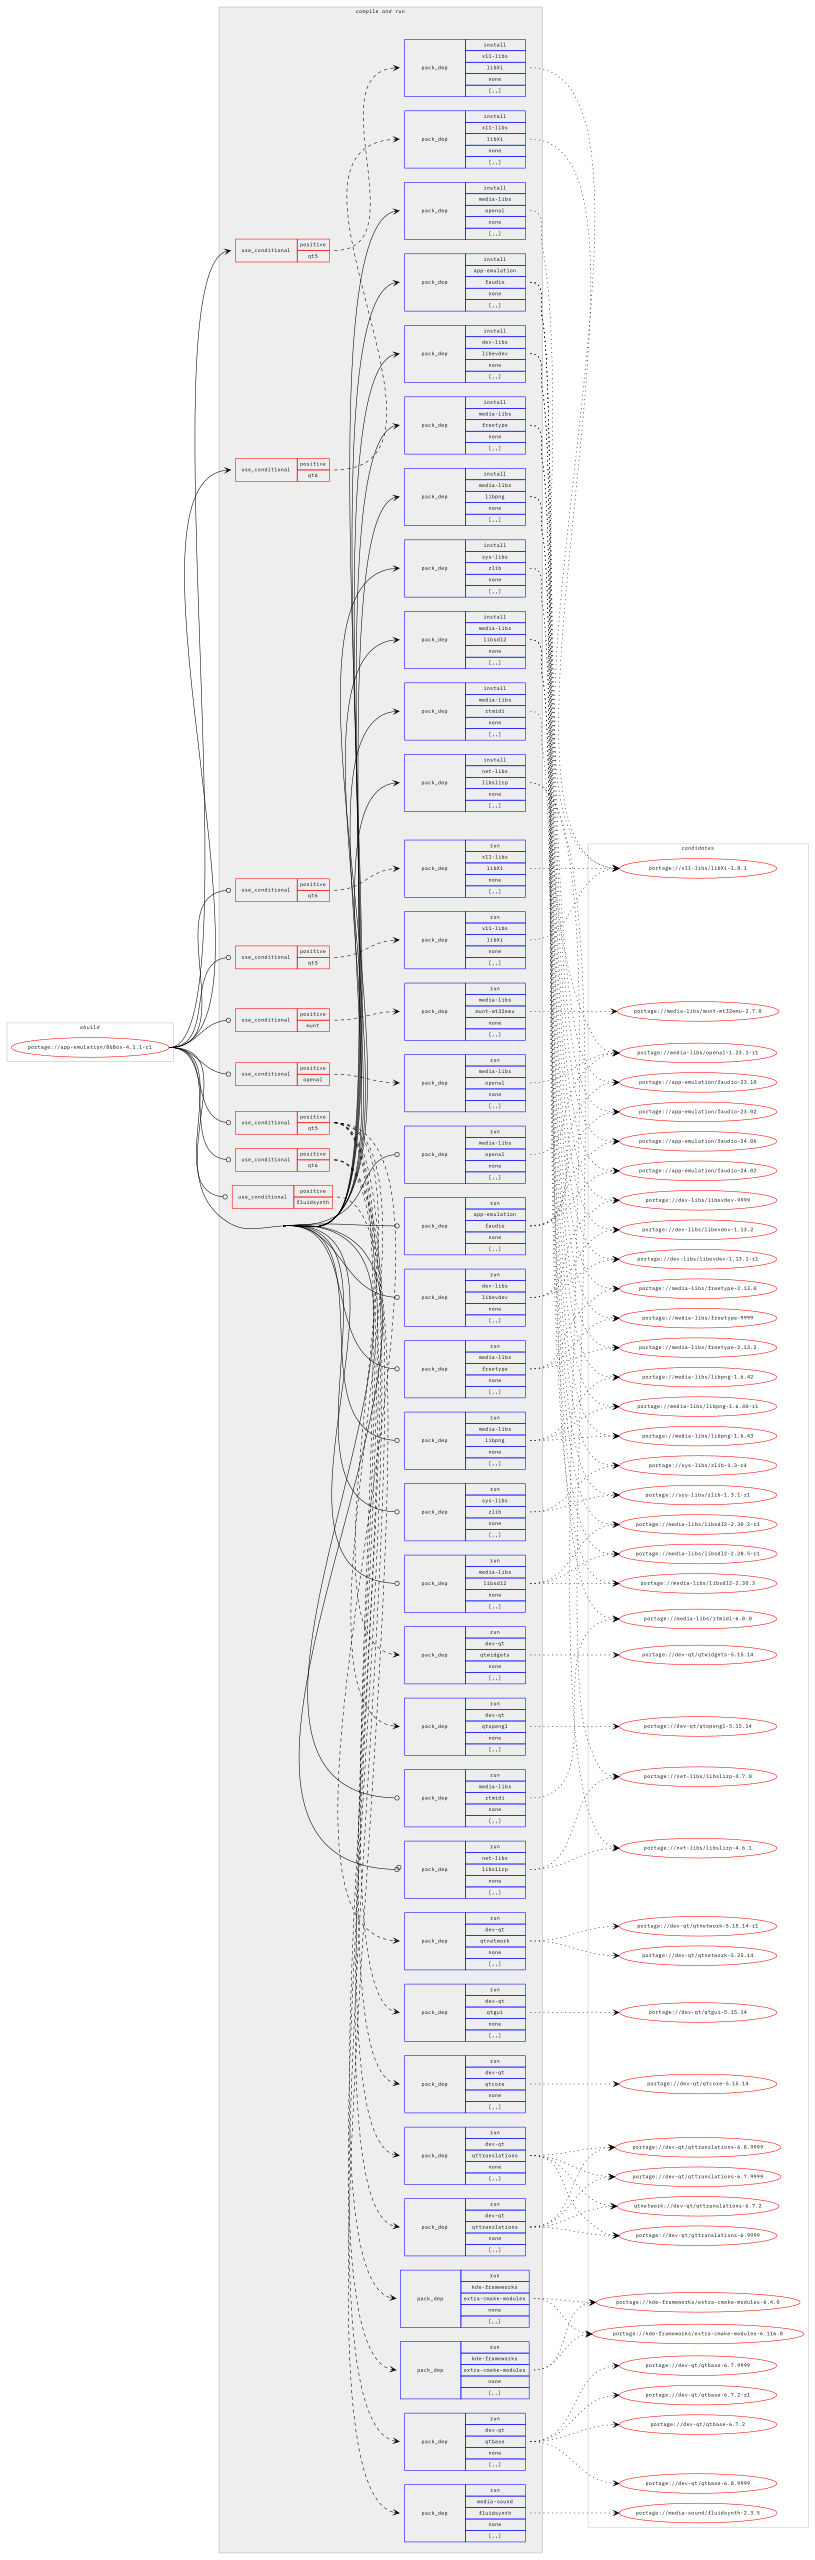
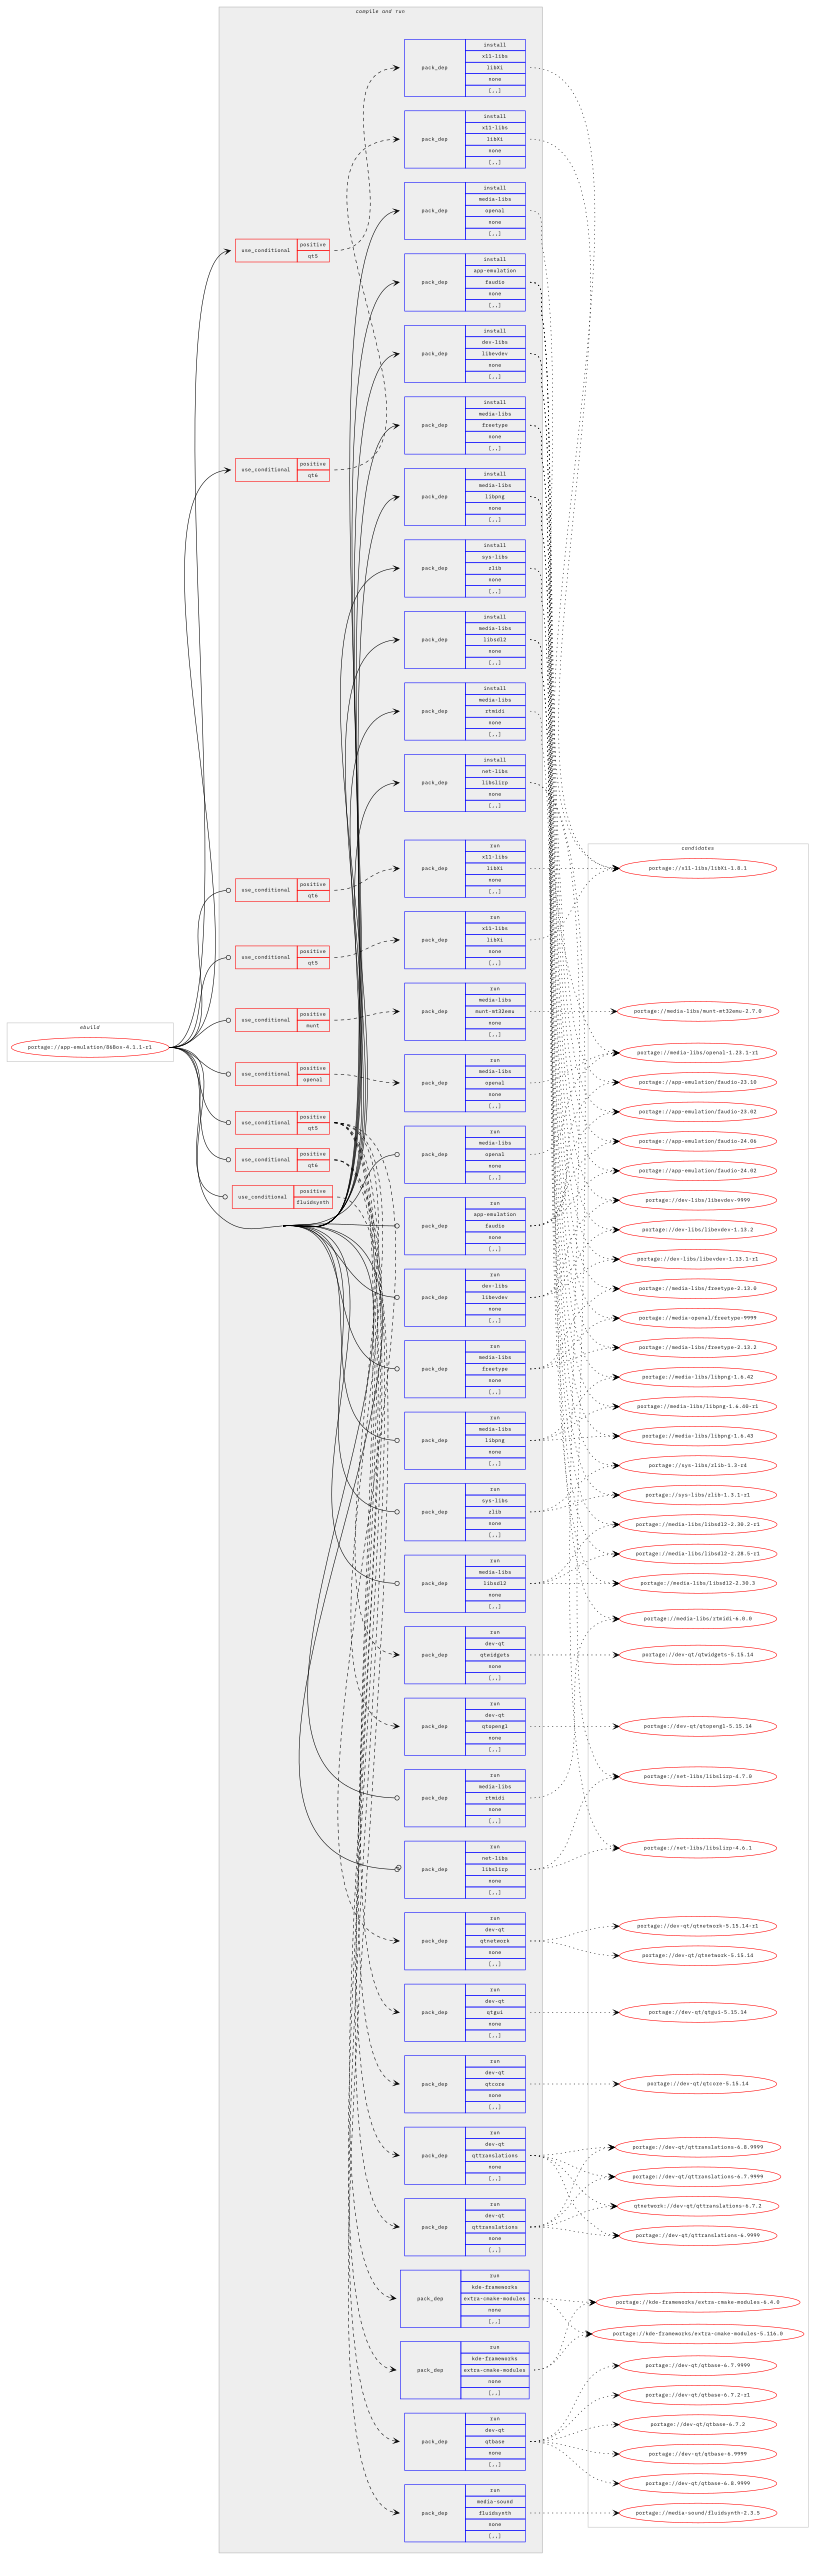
(698, 1318) -> (698, 1318)
(698, 1956) -> (698, 1956)
(698, 2334) -> (698, 2334)
none -> (698, 2454)
